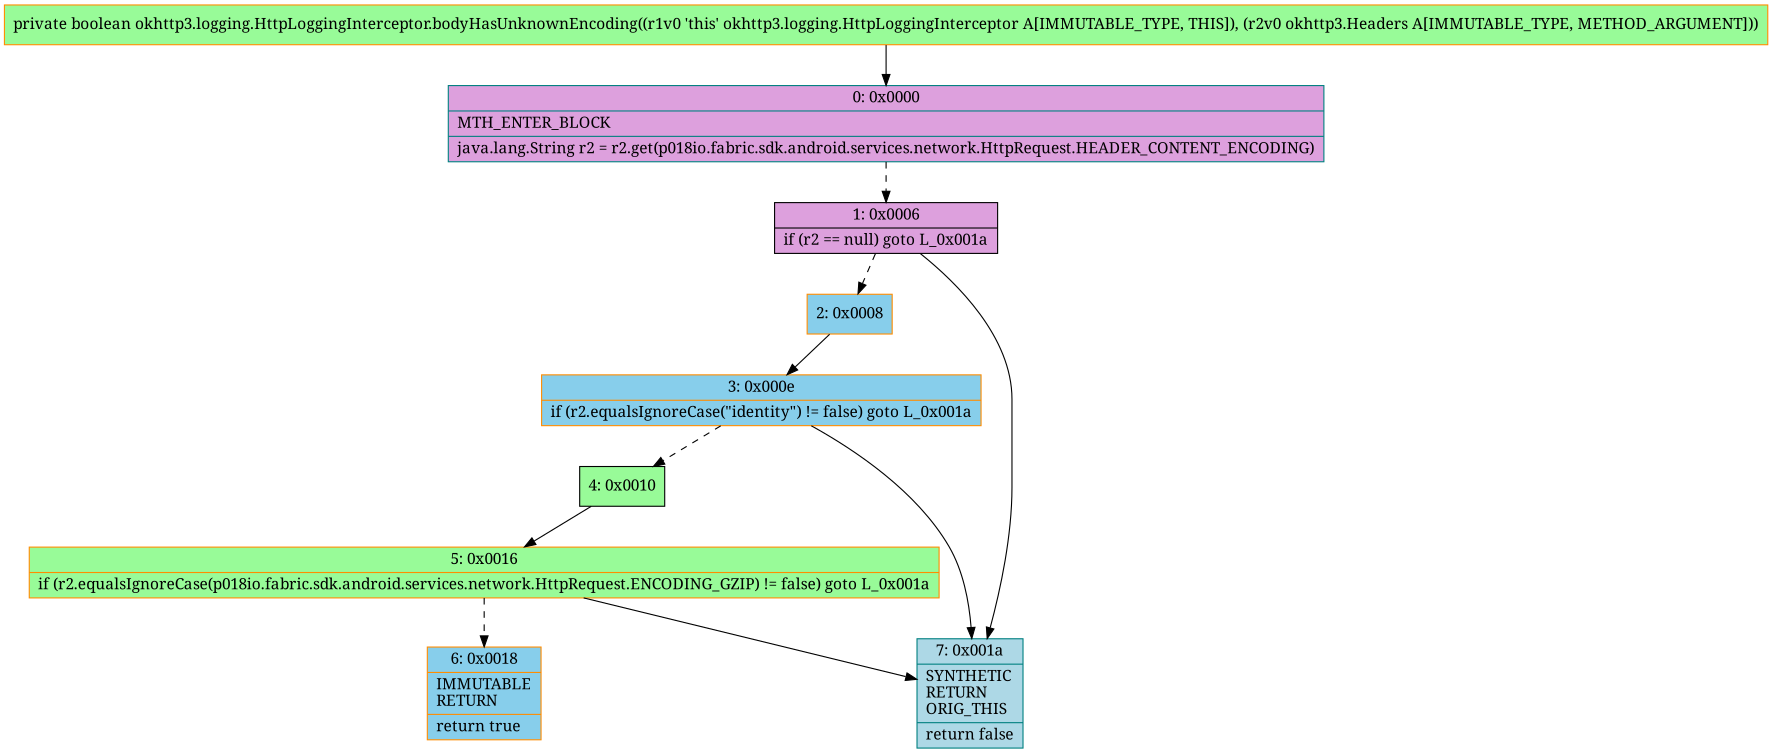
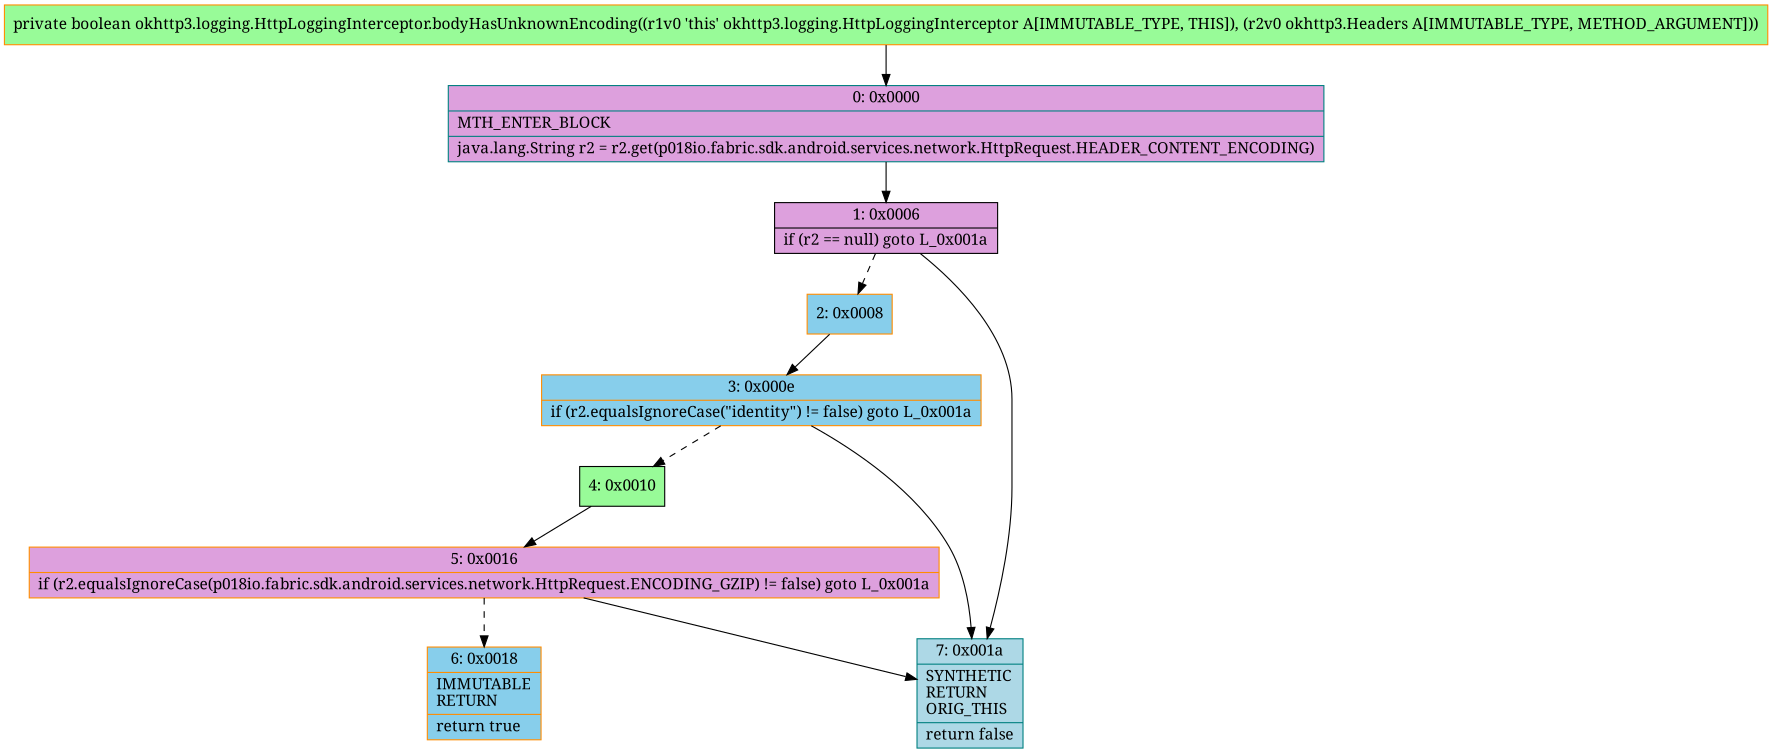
(886, 177) -> (886, 177)
(484, 573) -> (484, 573)
